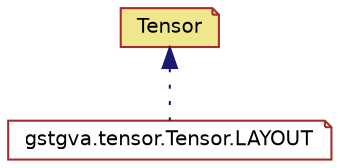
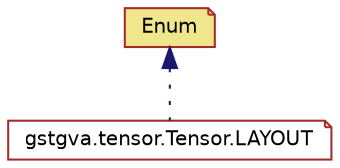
(170, 28) -> (170, 28)
